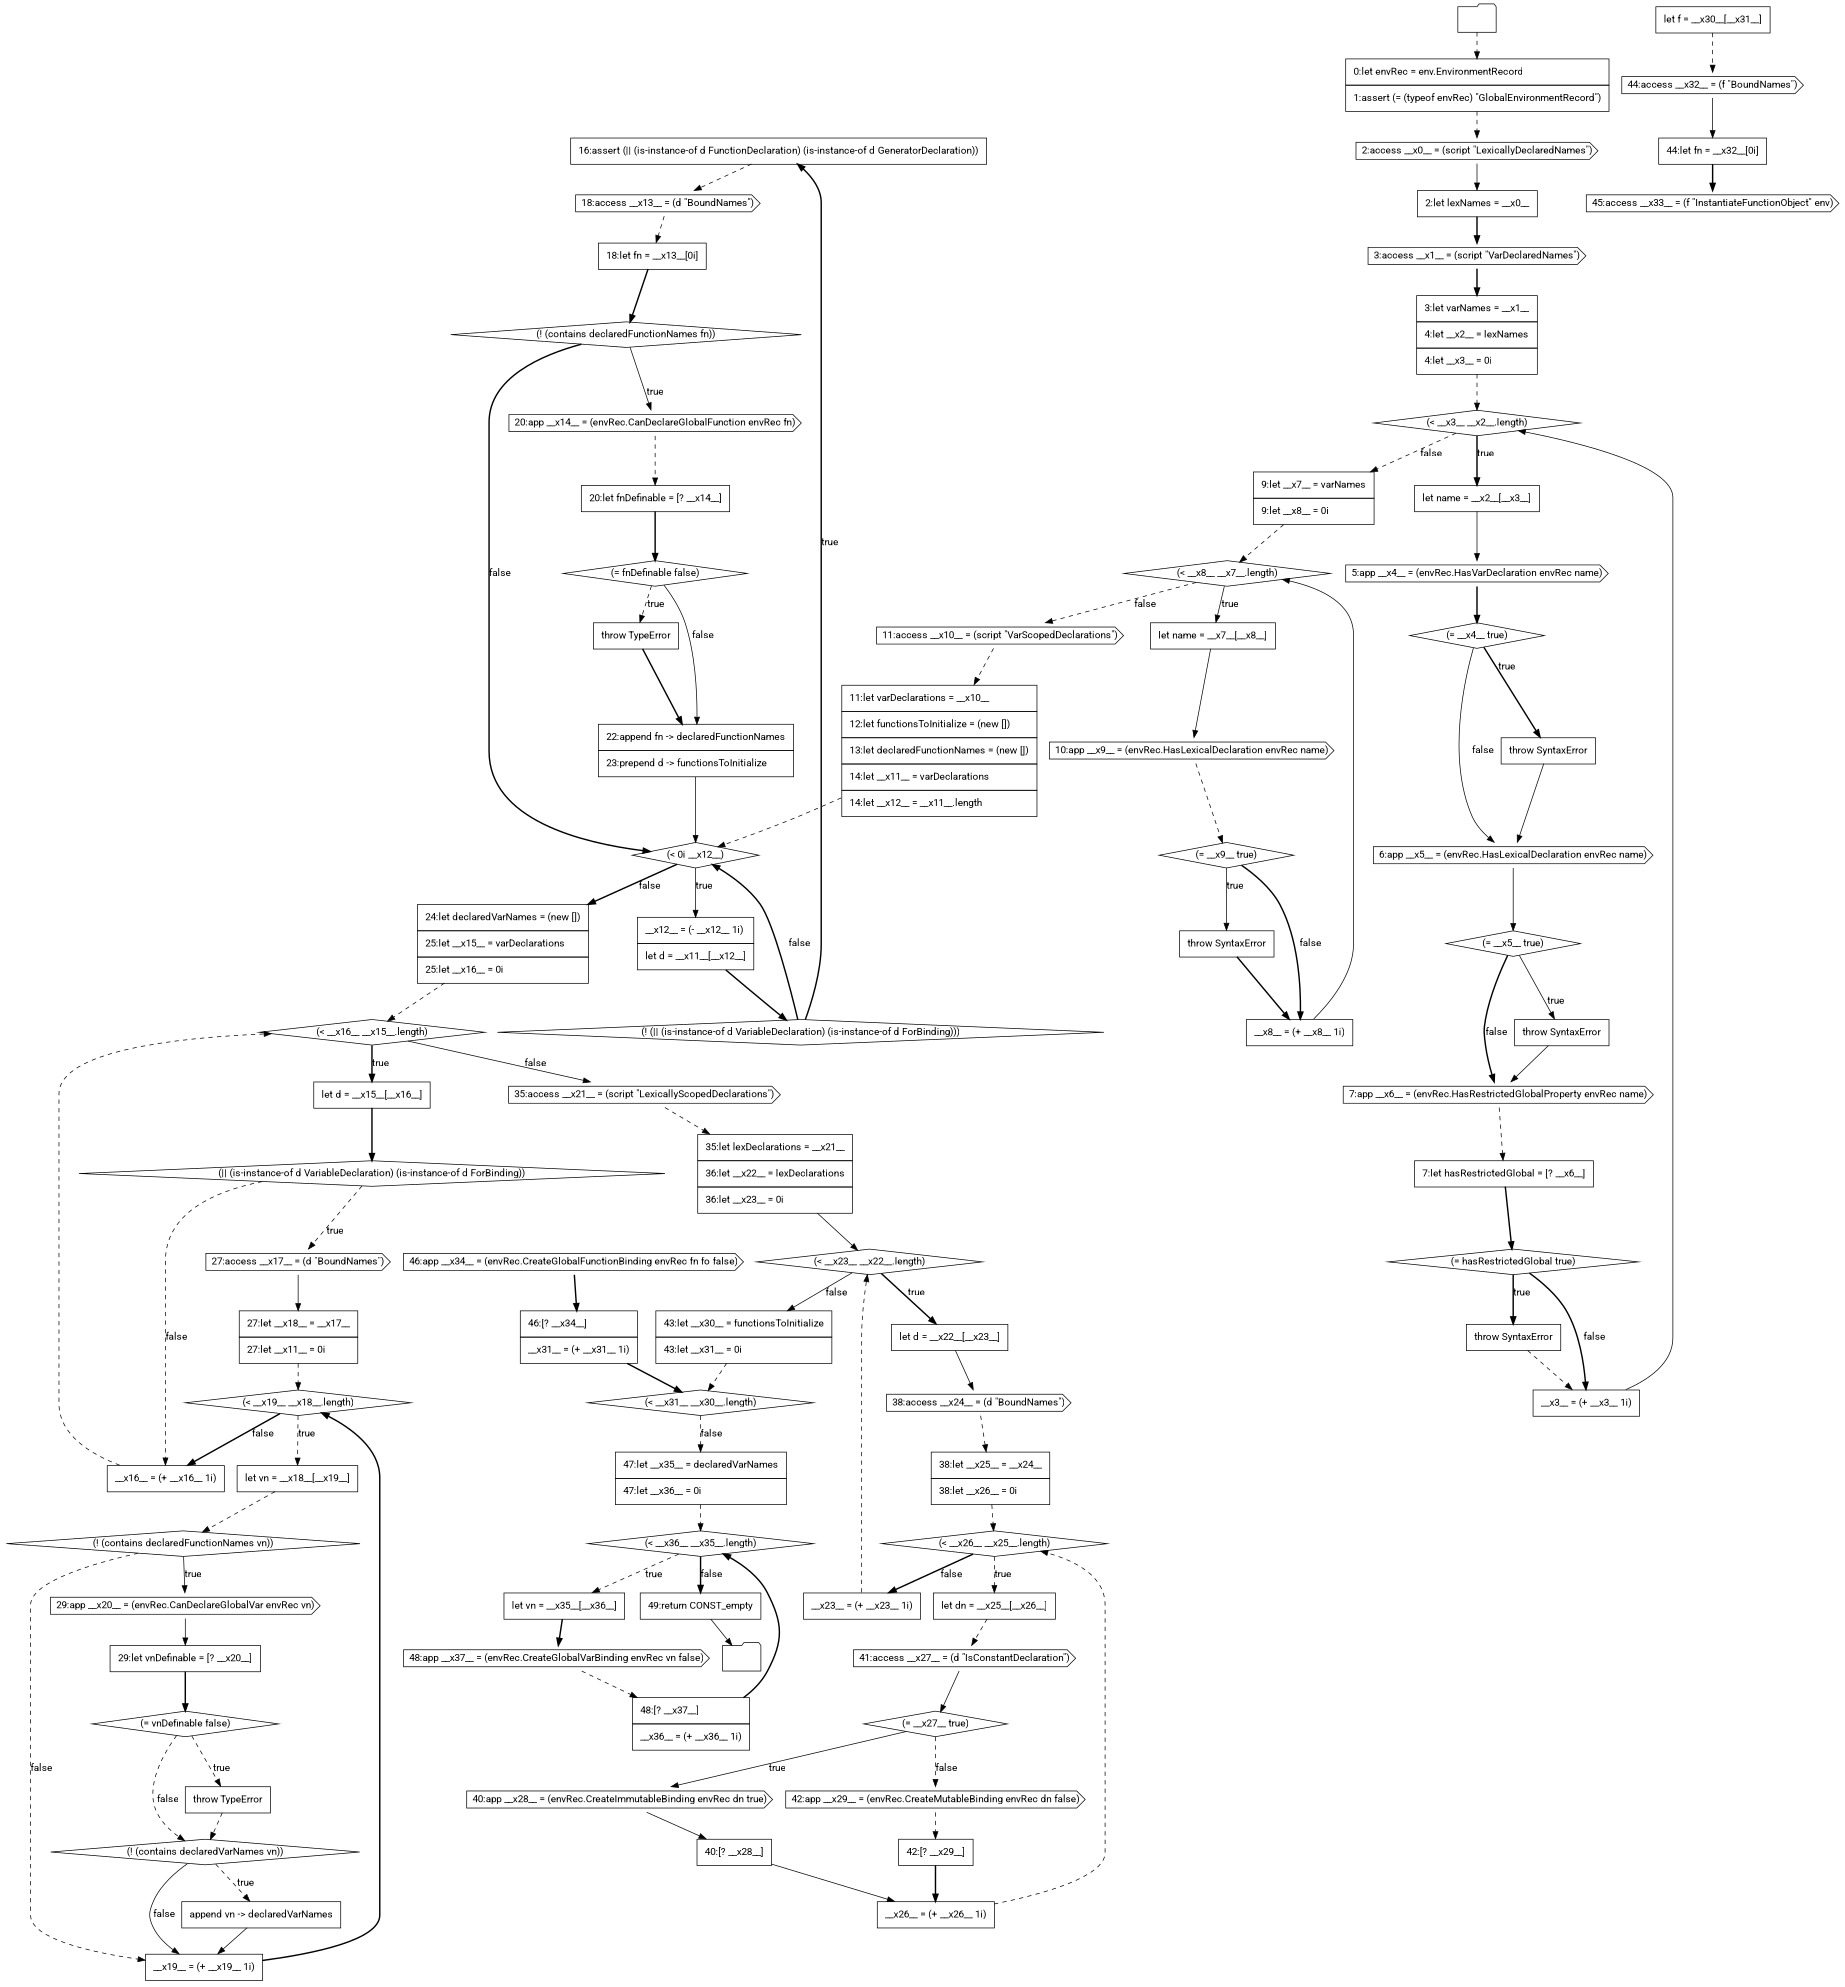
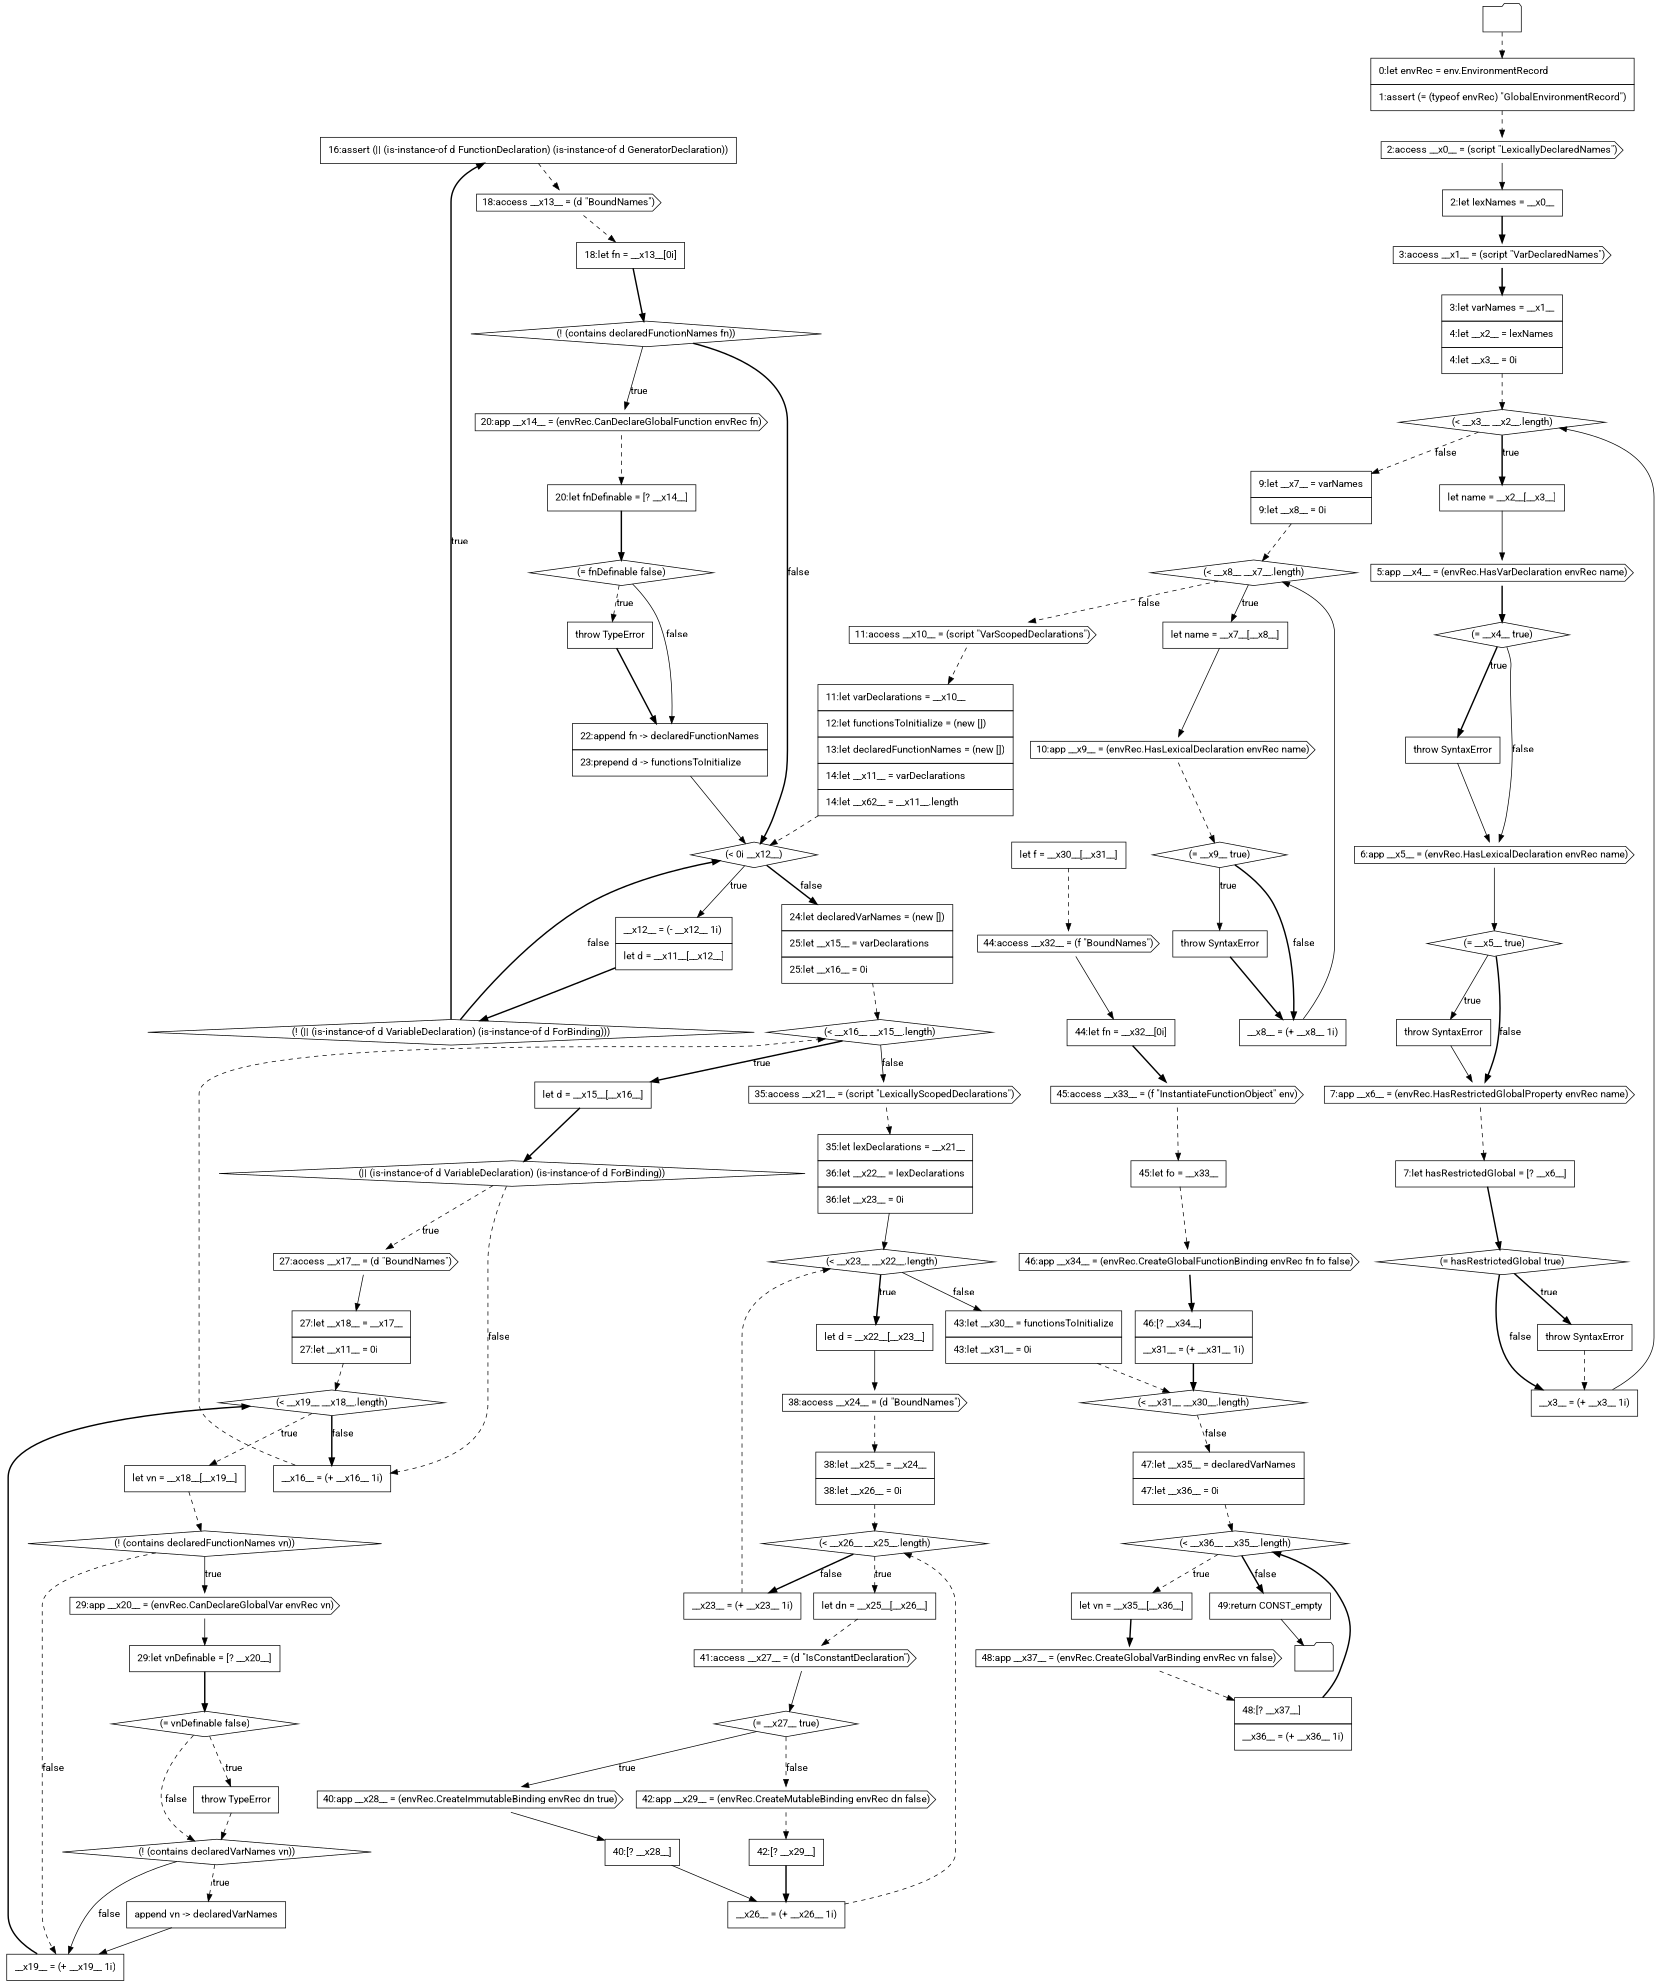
(916, 803) -> (892, 802)
none -> (1178, 1174)
